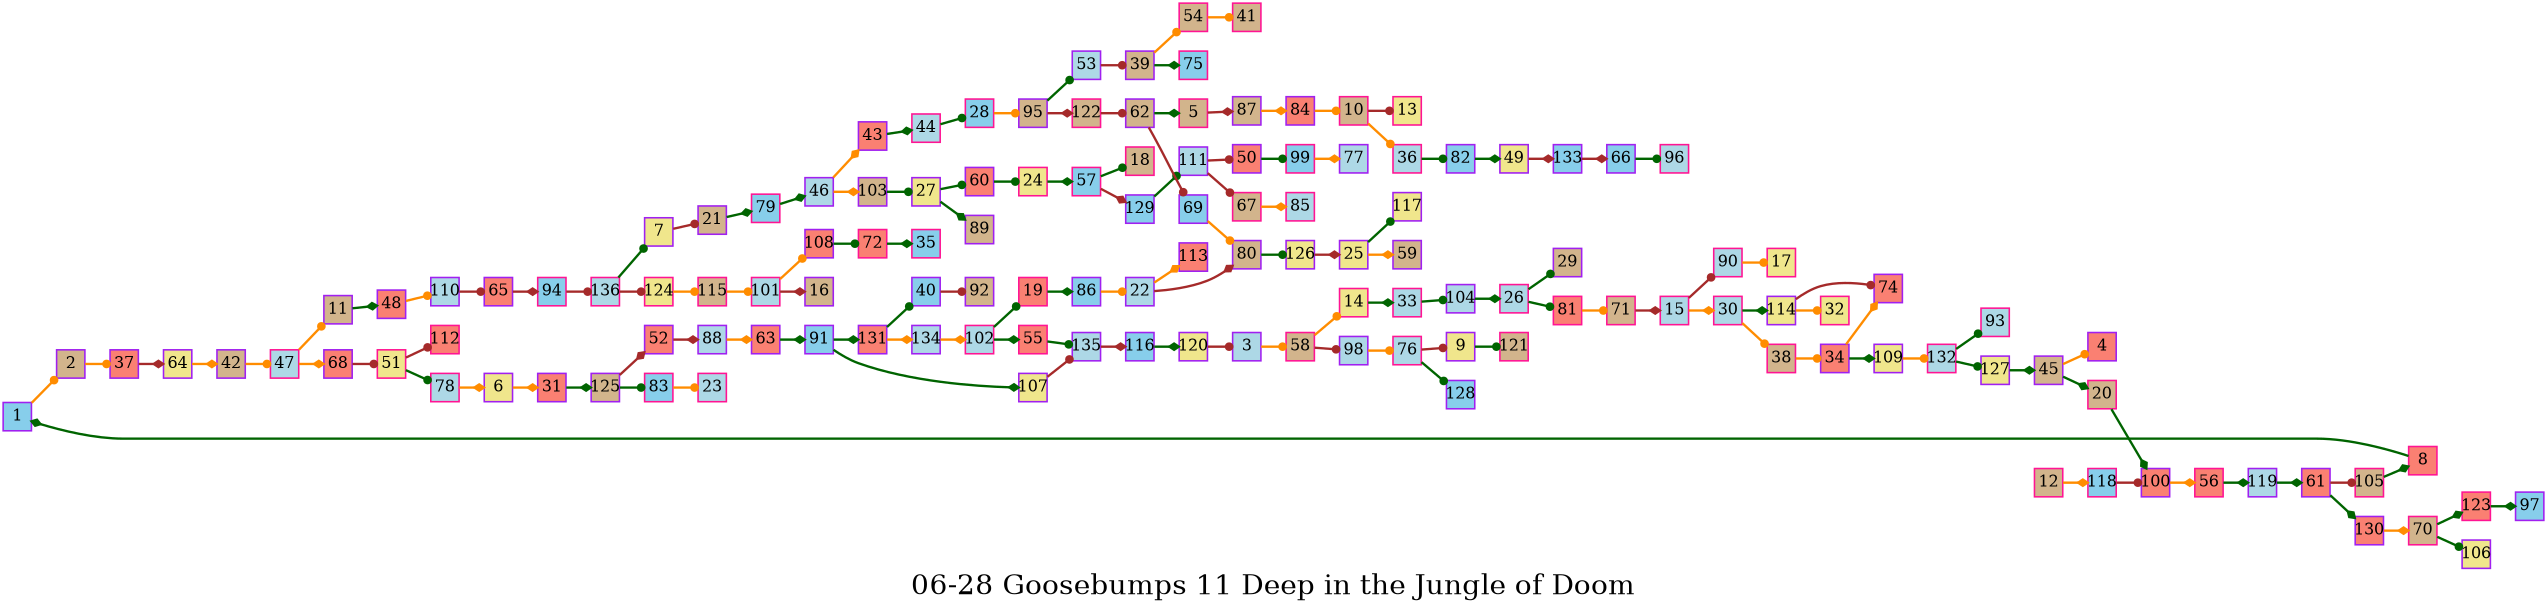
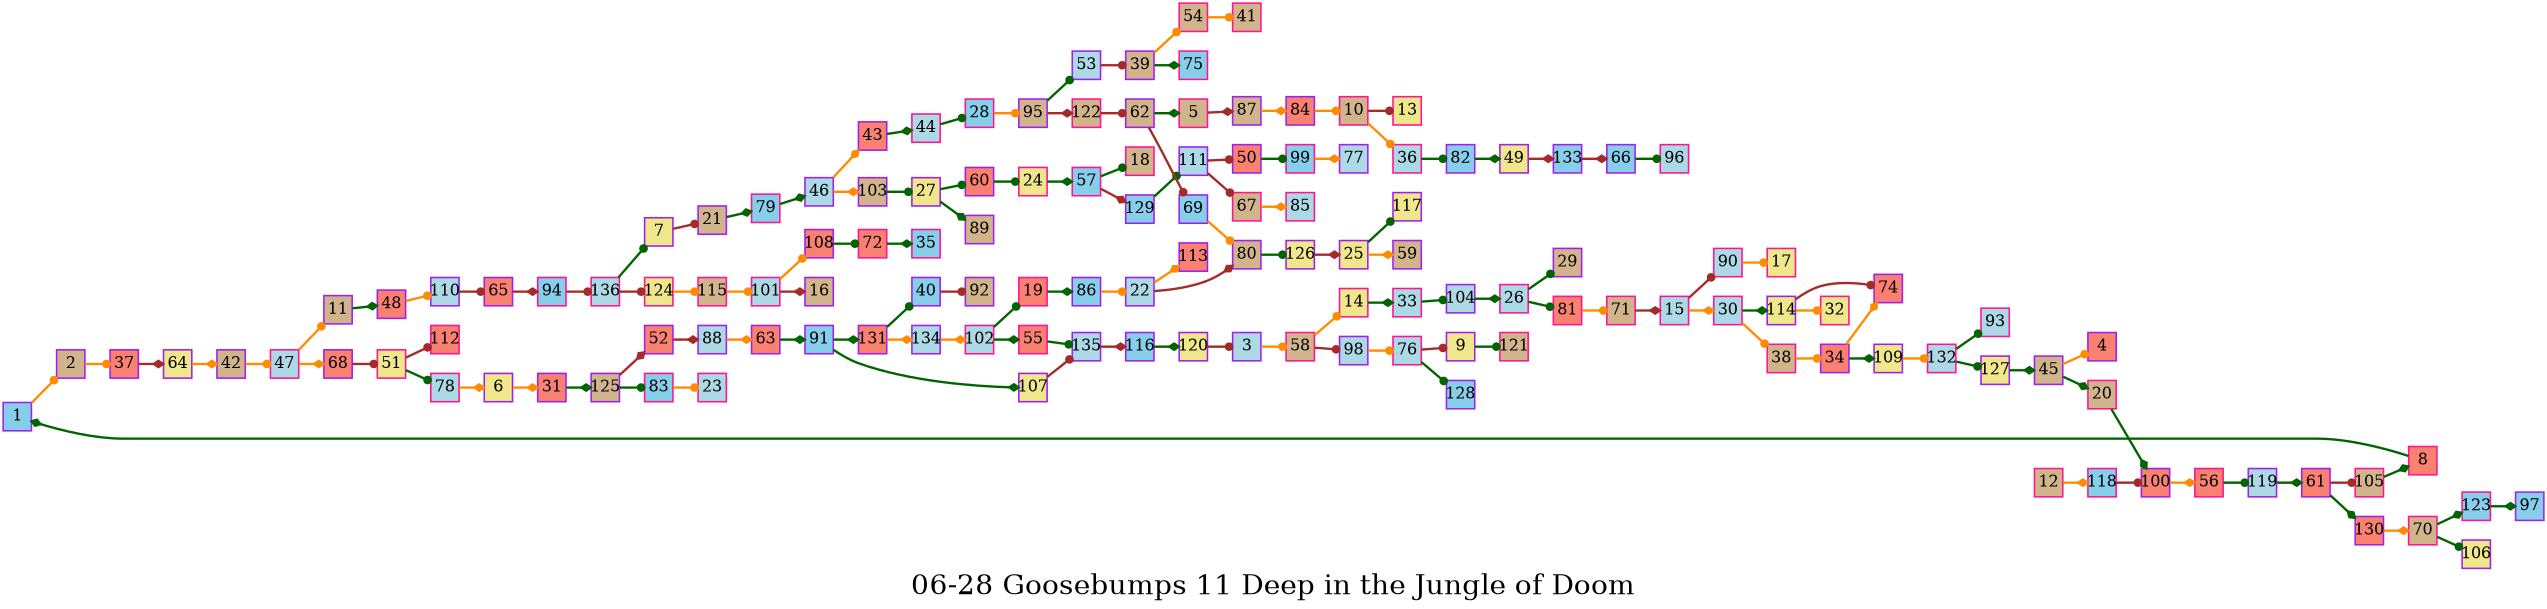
(2231, 483) -> (2232, 483)
(2476, 506) -> (2476, 506)
